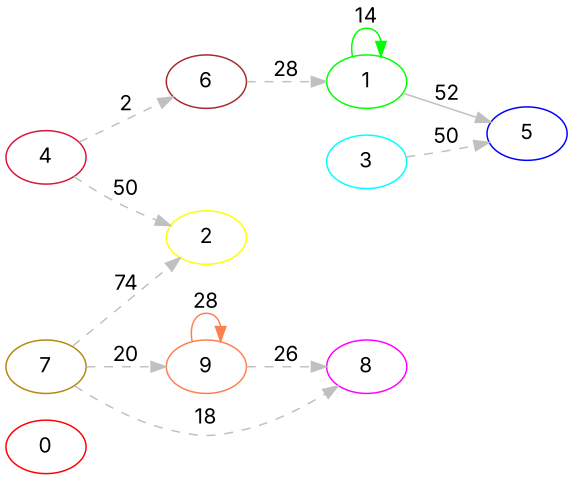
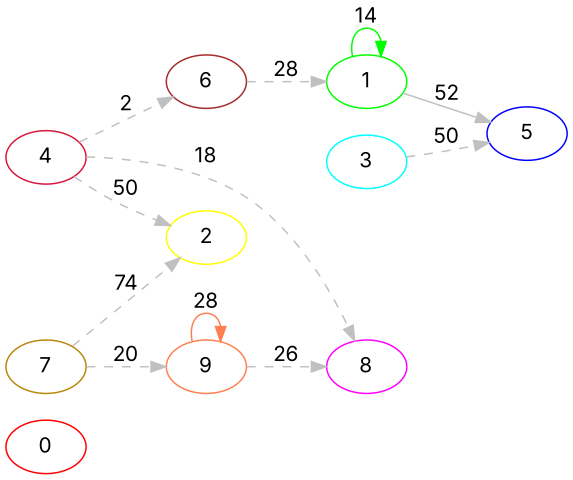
(199, 435) -> (246, 197)
